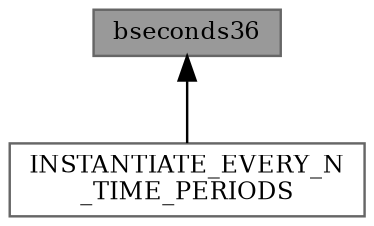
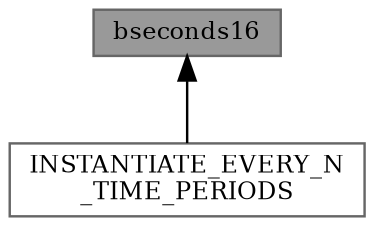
(187, 33) -> (187, 33)
